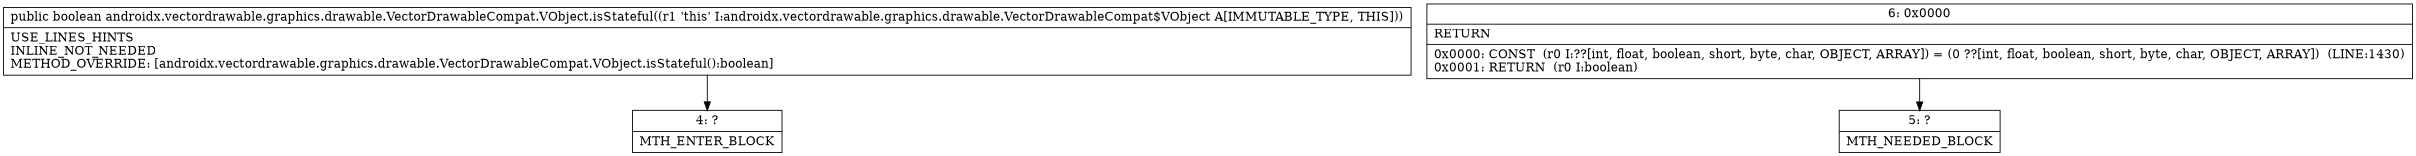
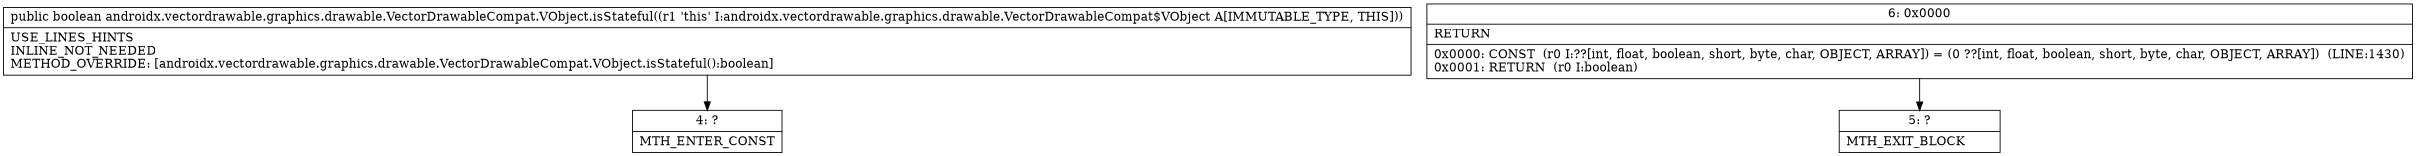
(707, 142) -> (707, 142)
(1920, 142) -> (1906, 142)
